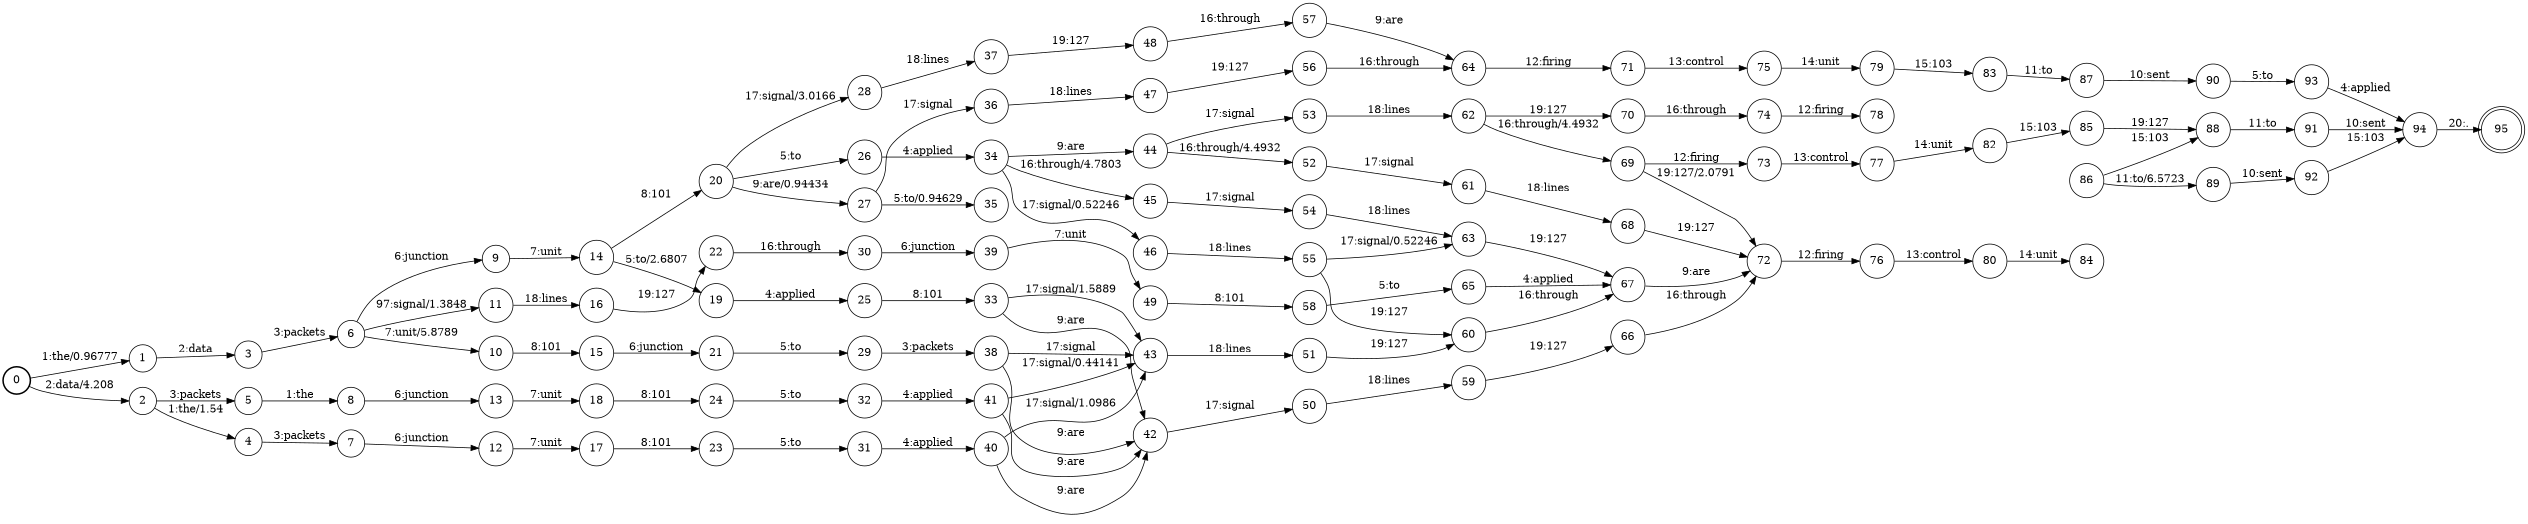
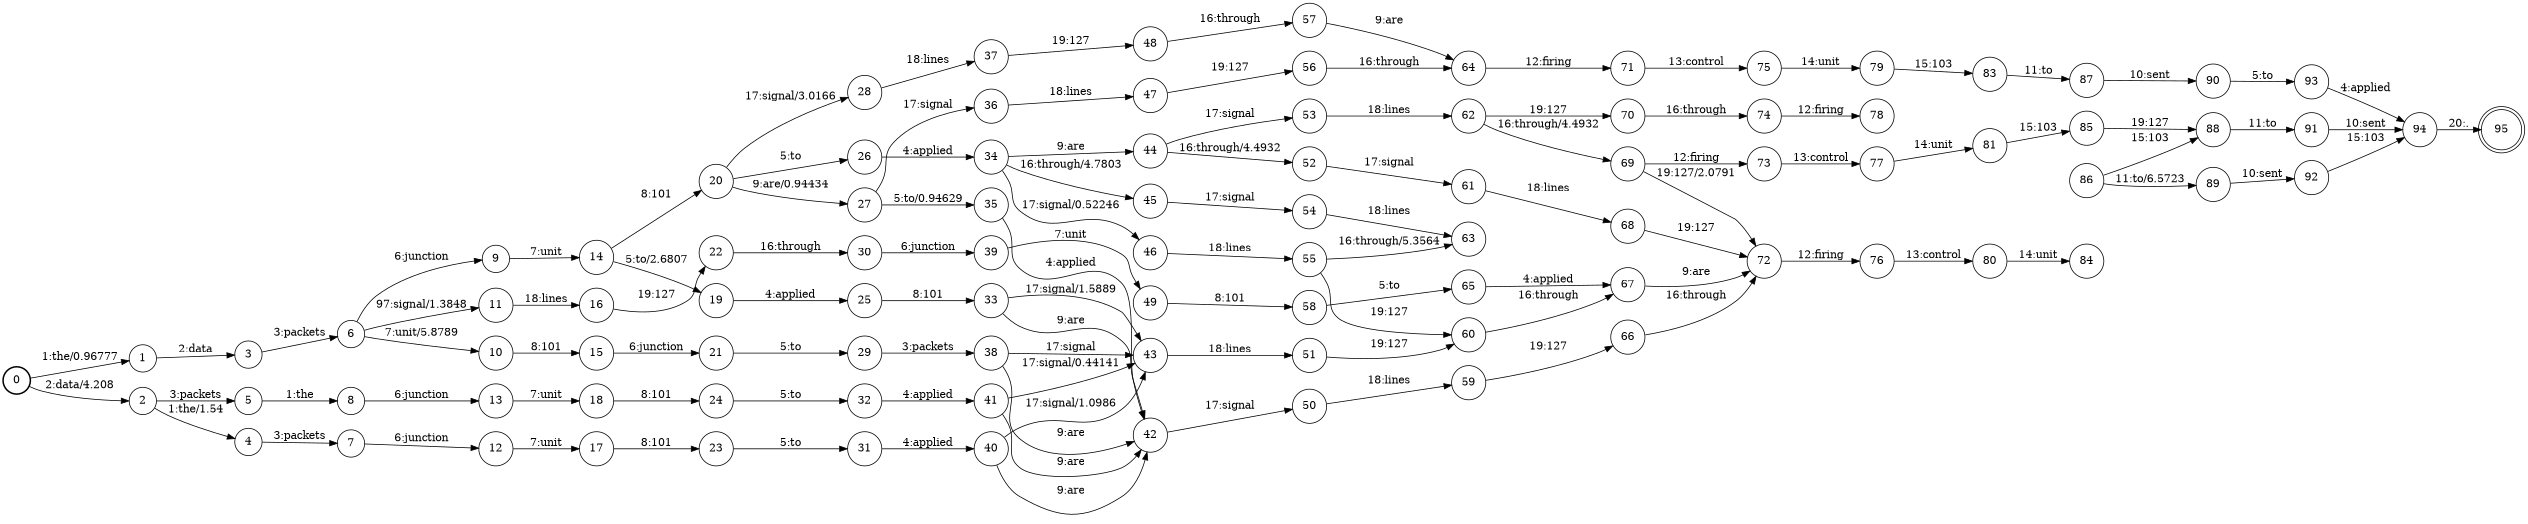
(1990, 146) -> (1990, 146)
(1389, 242) -> (1389, 242)
(1546, 255) -> none
none -> (1109, 274)
